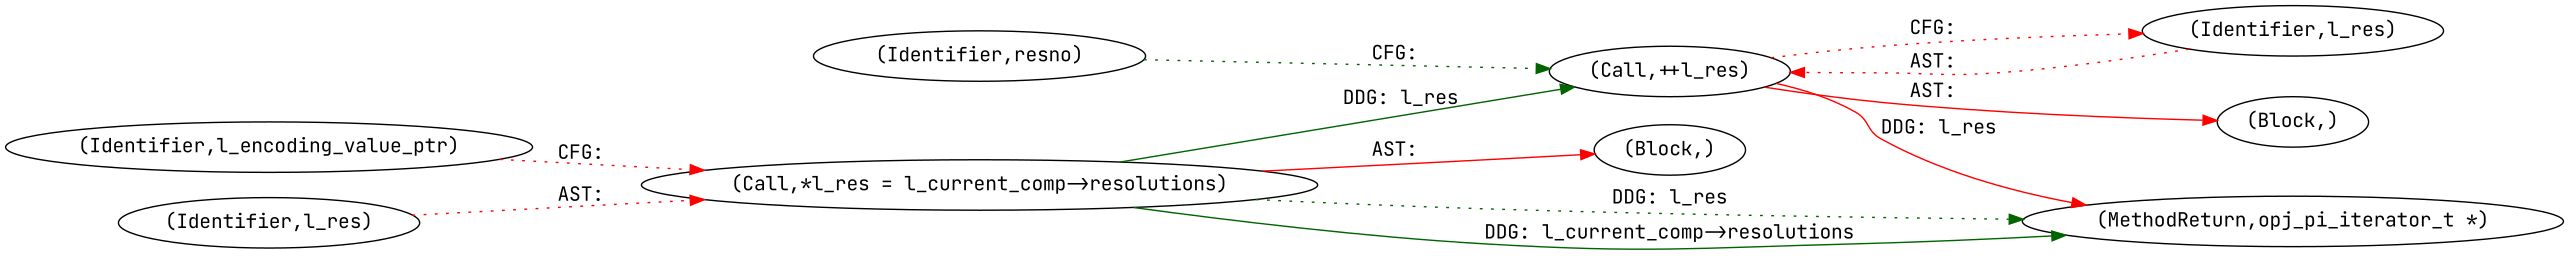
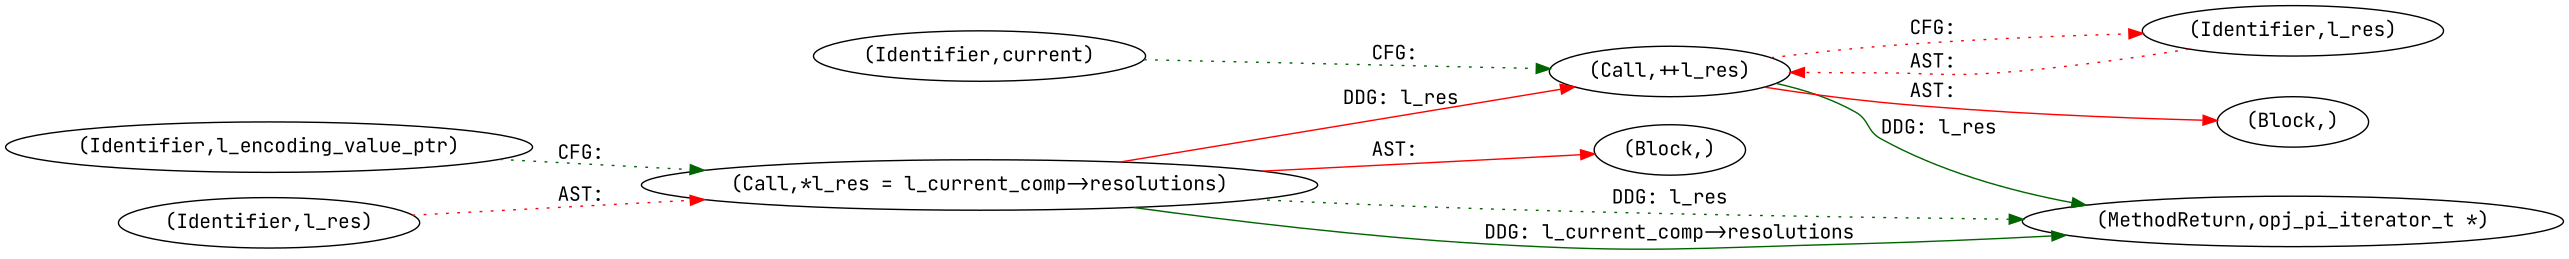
(980, 56) -> (980, 56)
(1340, 126) -> (1340, 126)
(1917, 156) -> (1917, 156)
(595, 164) -> (595, 164)
